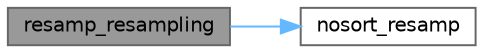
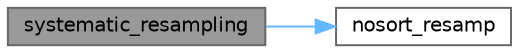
(119, 27) -> (137, 27)
